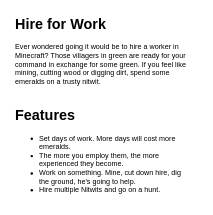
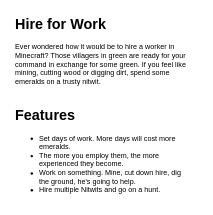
(107, 32) -> (107, 32)
